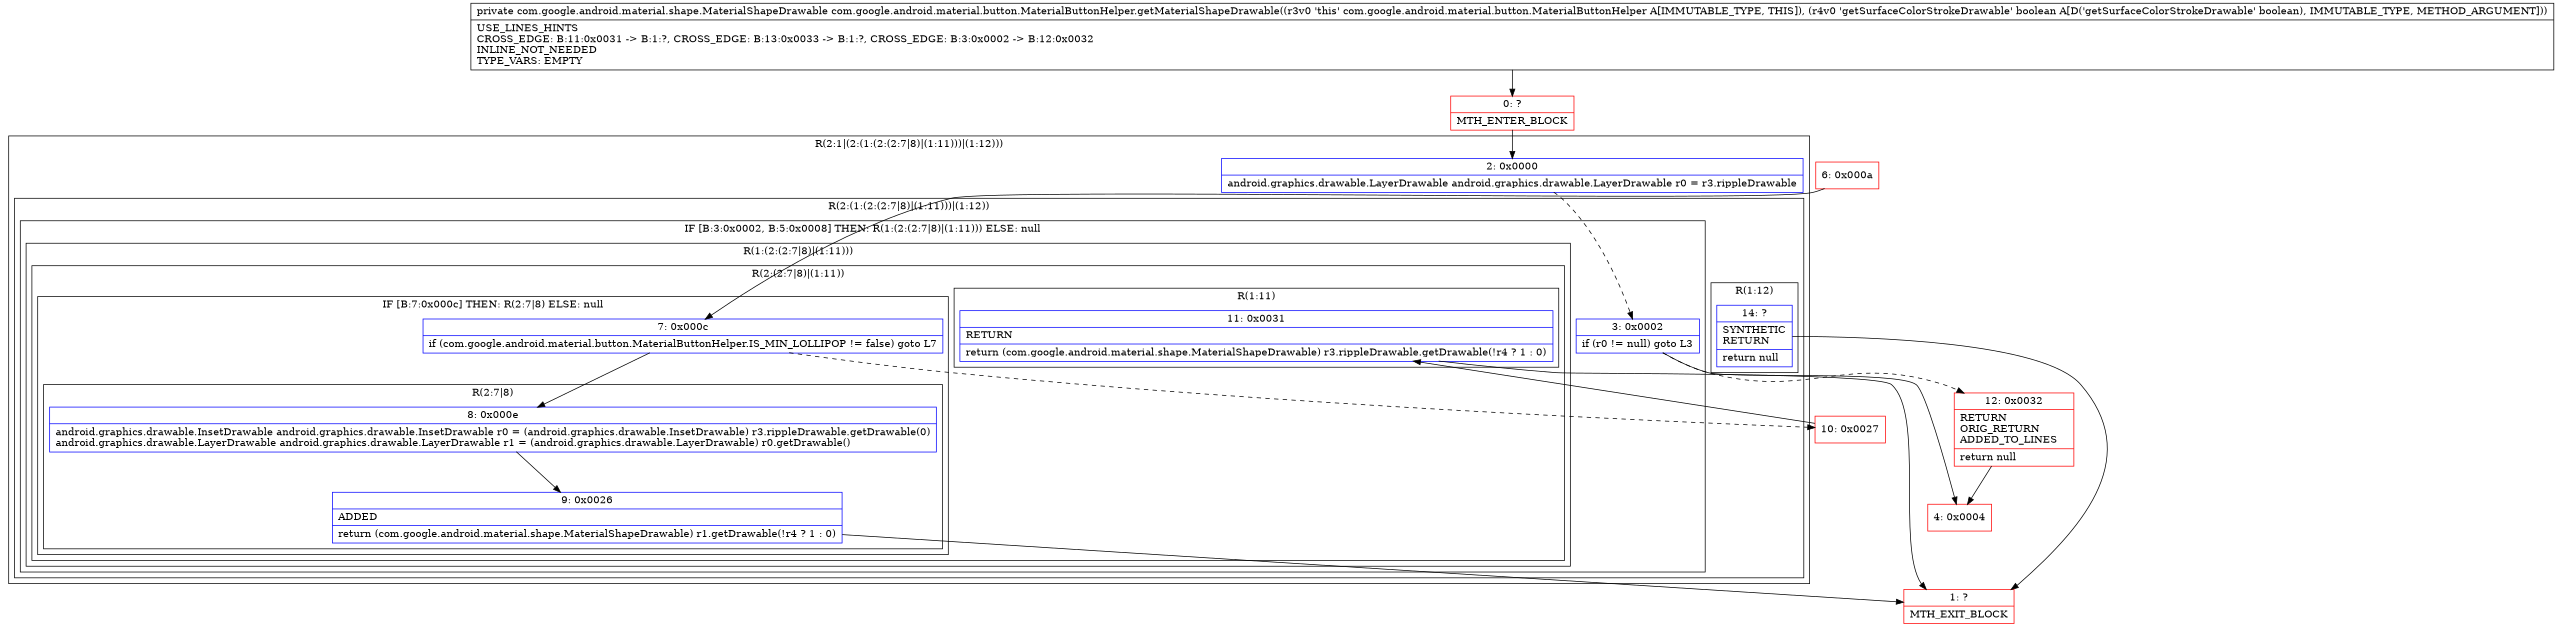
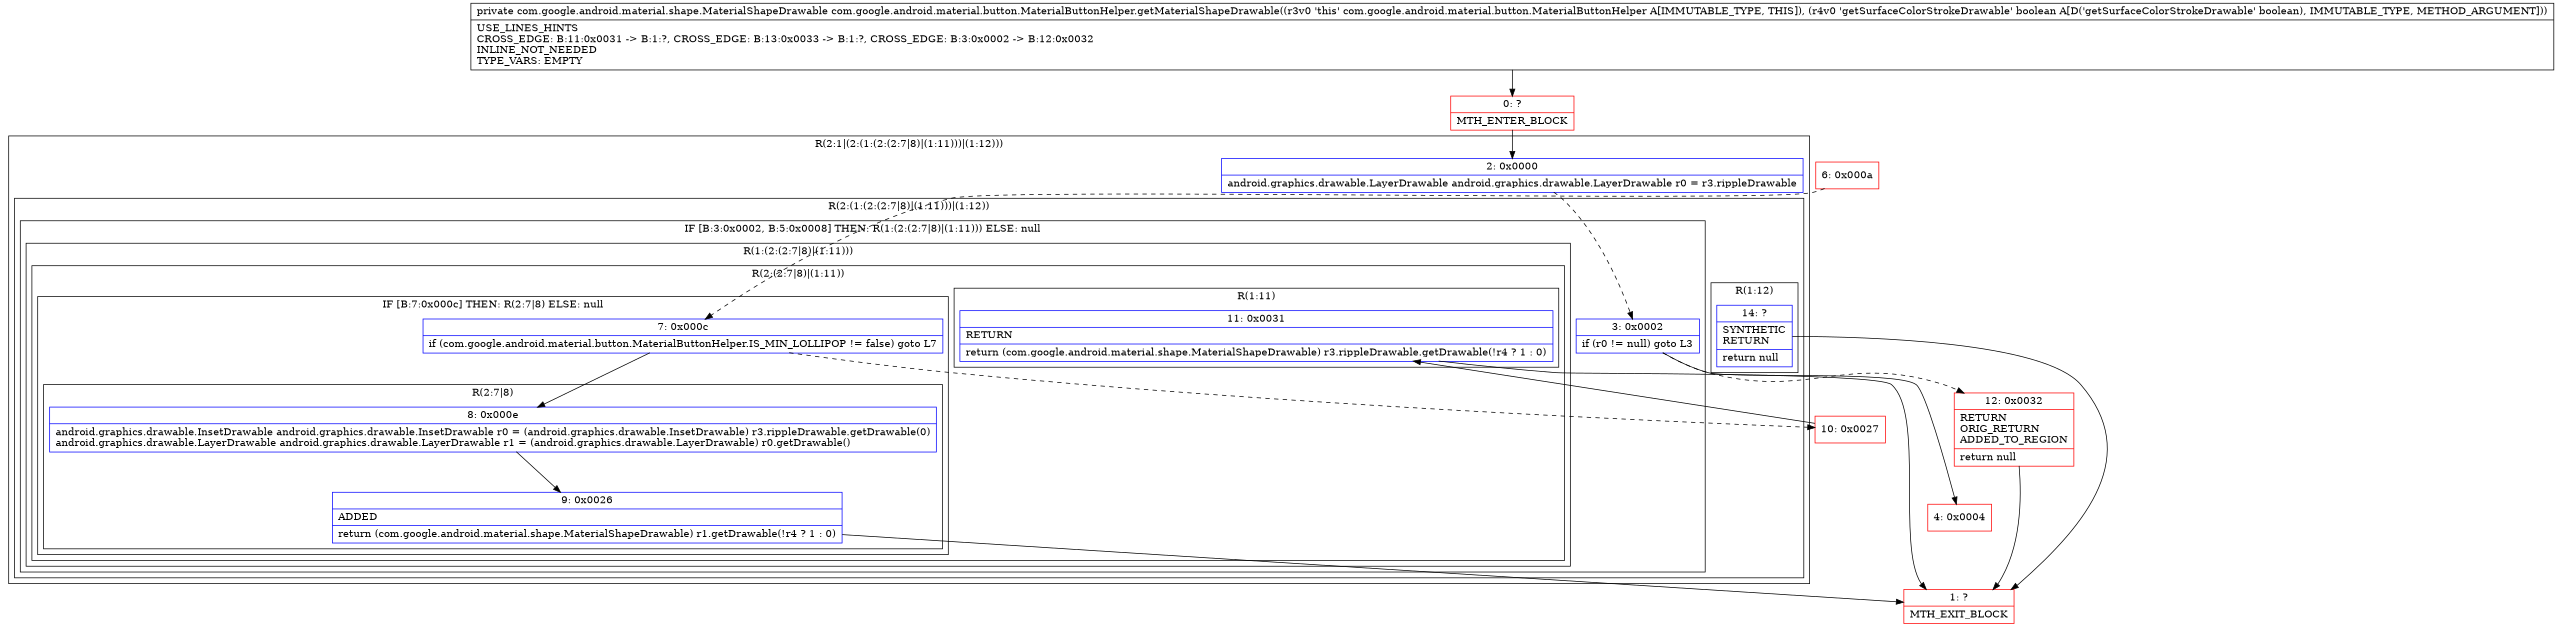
(1254, 194) -> (1254, 194)
(2009, 440) -> (2014, 440)
(1982, 482) -> (2018, 527)
